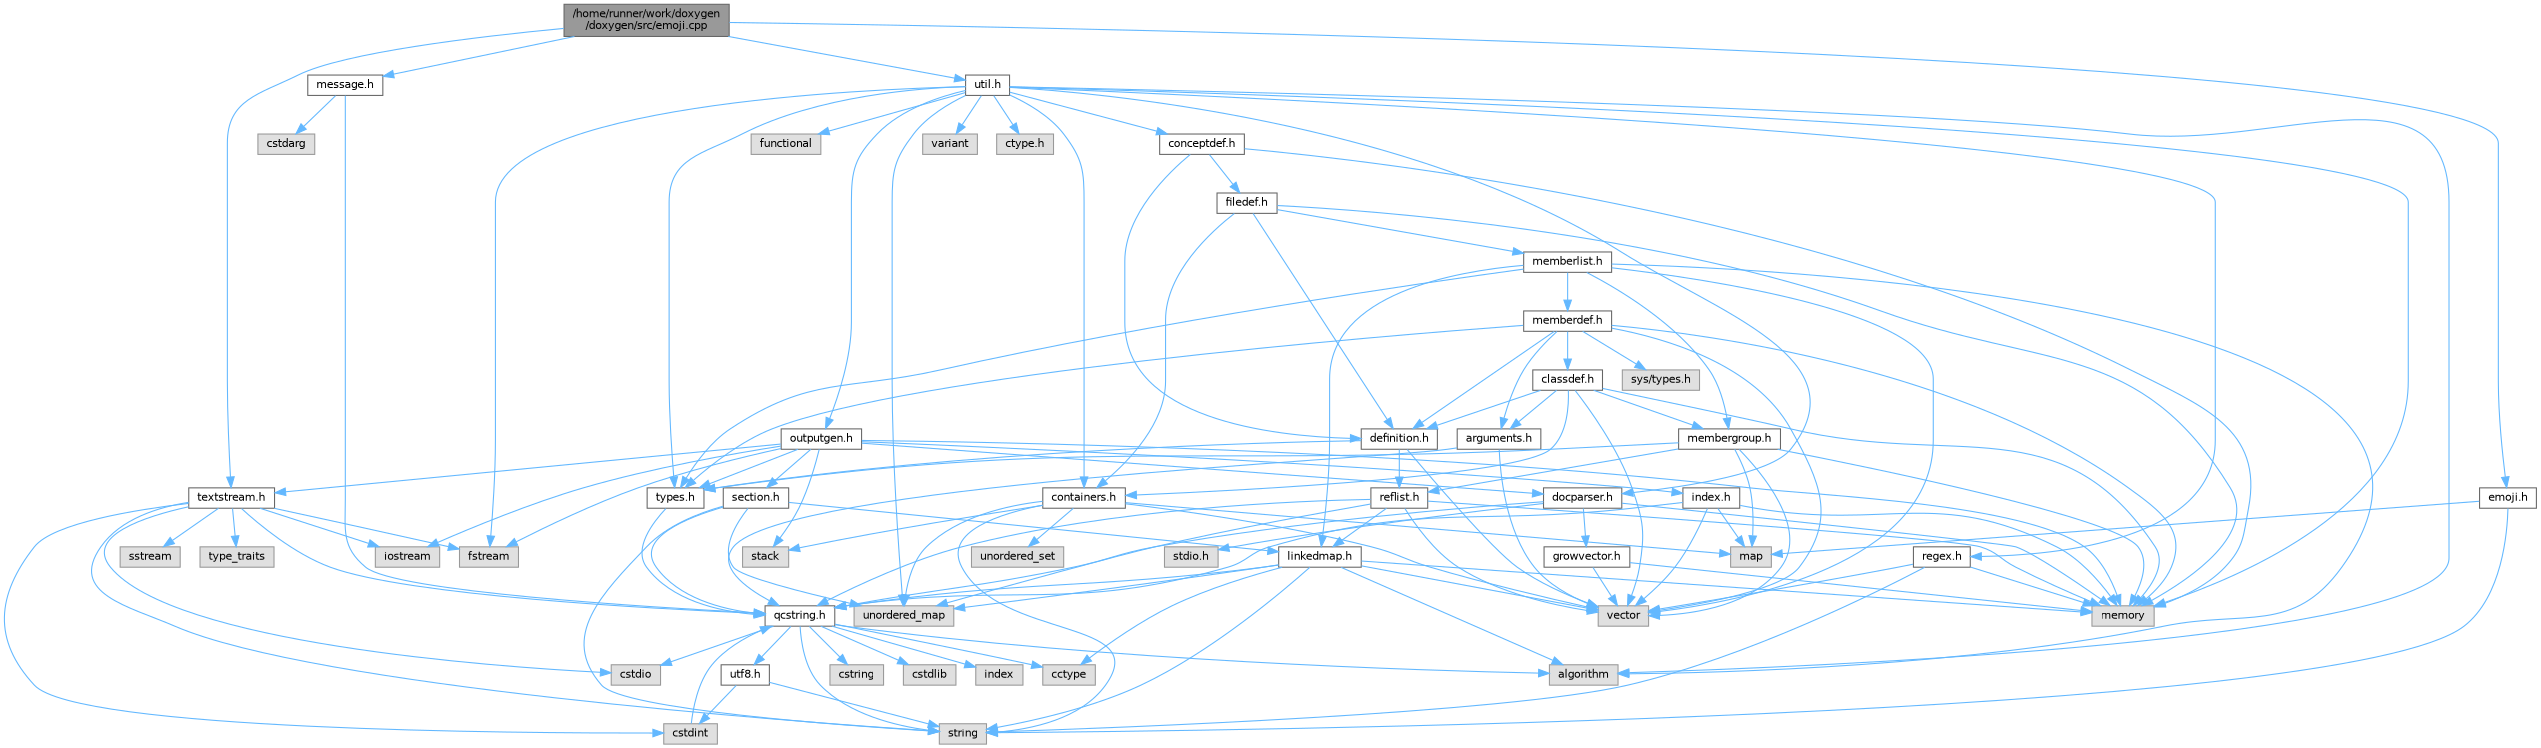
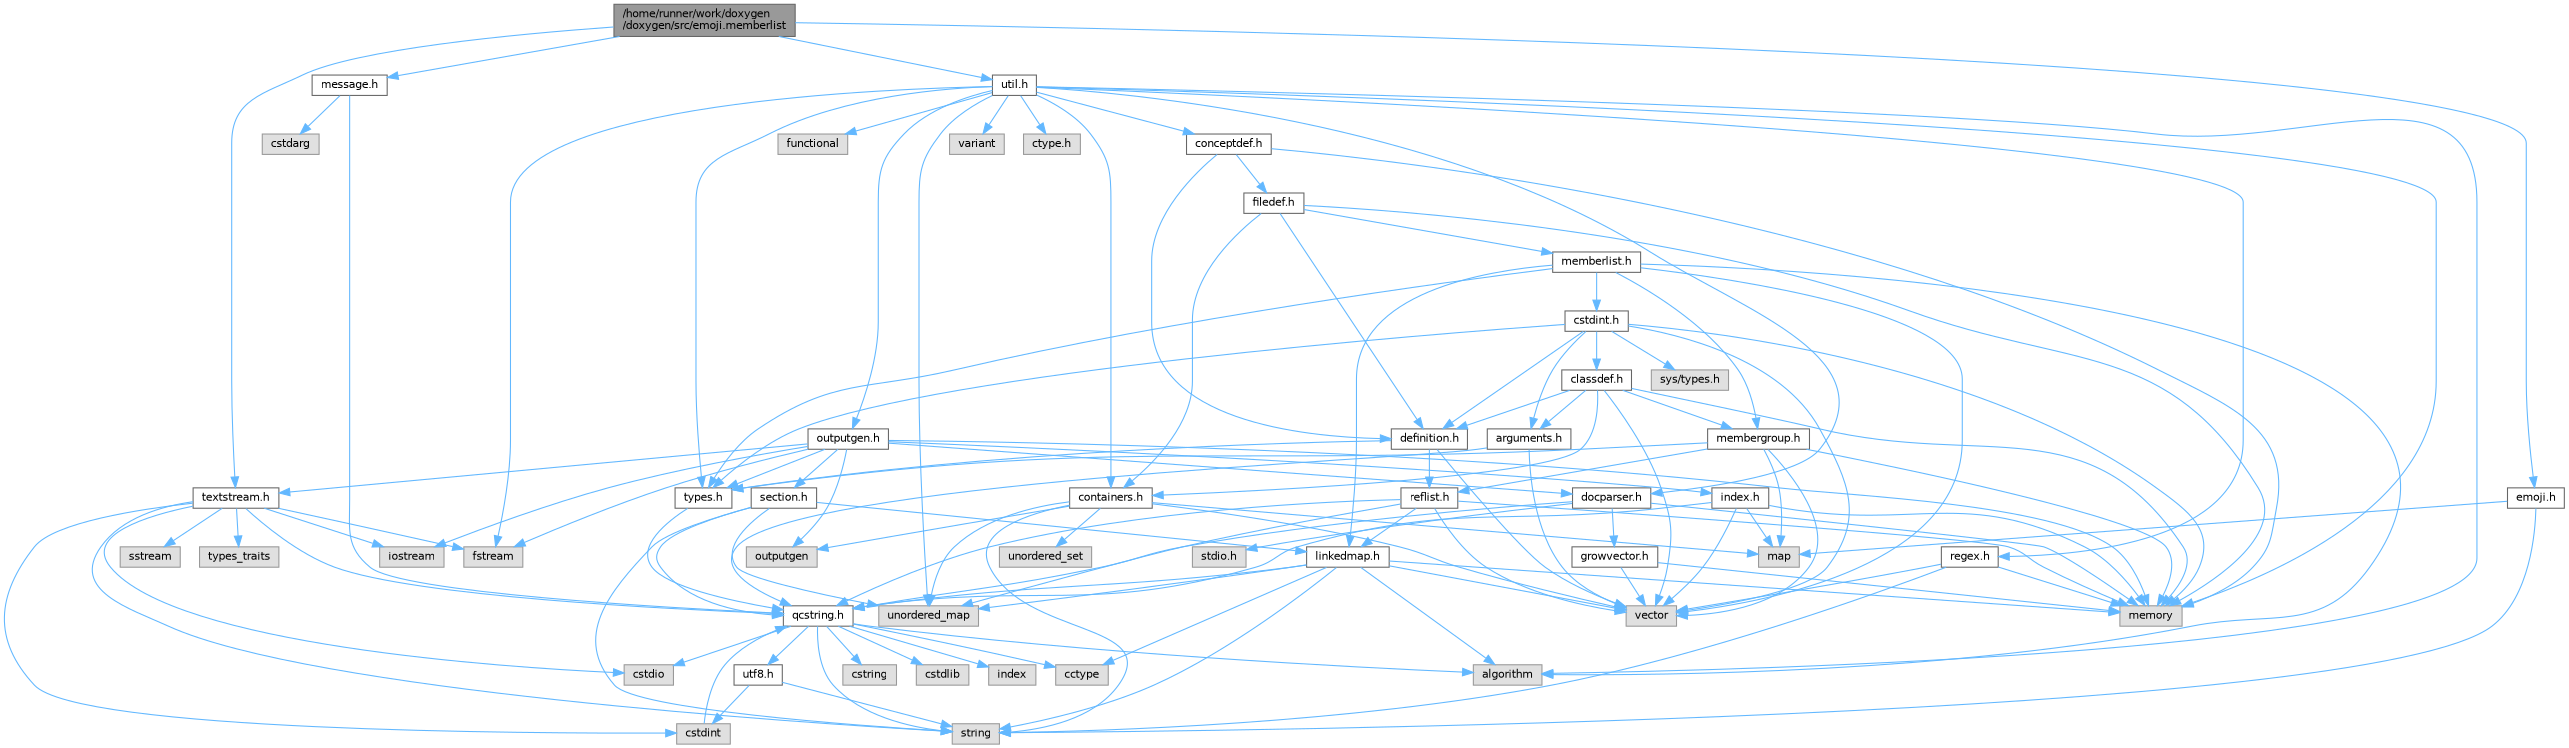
(647, 20) -> (705, 20)
(1568, 321) -> (1597, 321)
(237, 557) -> (239, 557)
(766, 557) -> (782, 557)
